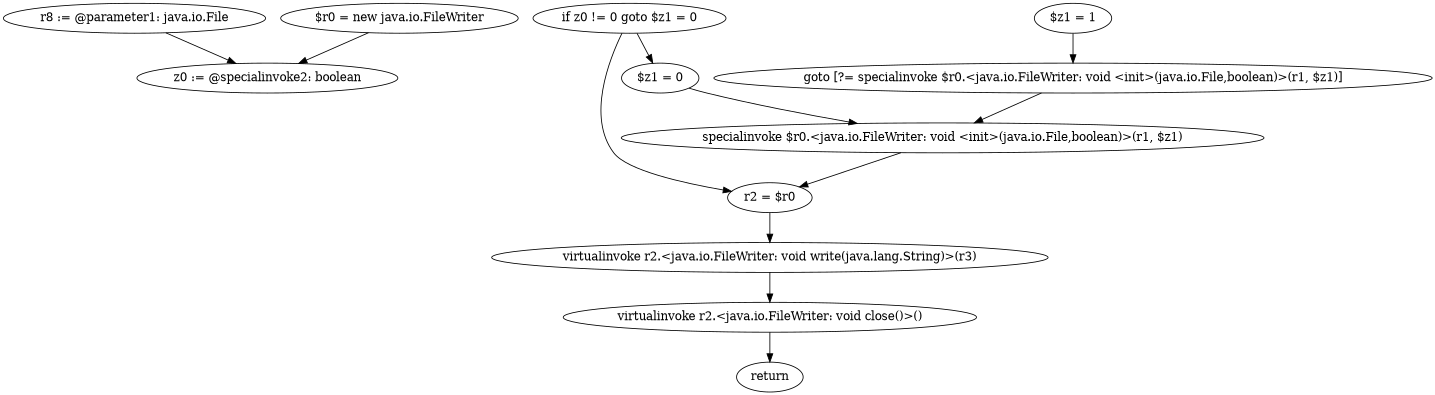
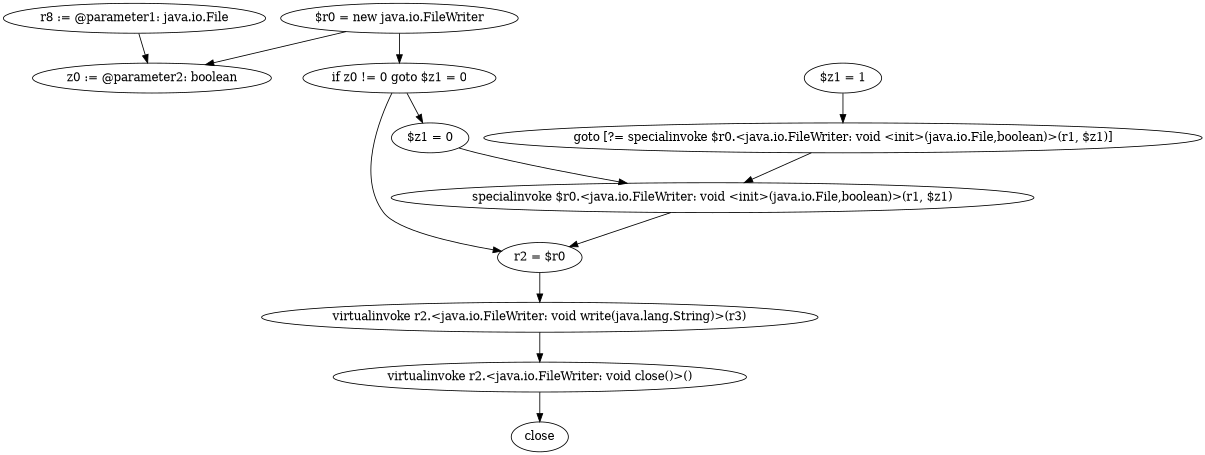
none -> (399, 44)
(267, 78) -> (152, 78)
(770, 377) -> (540, 437)
